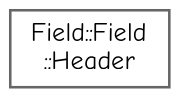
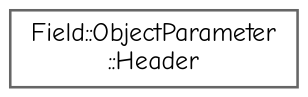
(90, 49) -> (154, 49)
